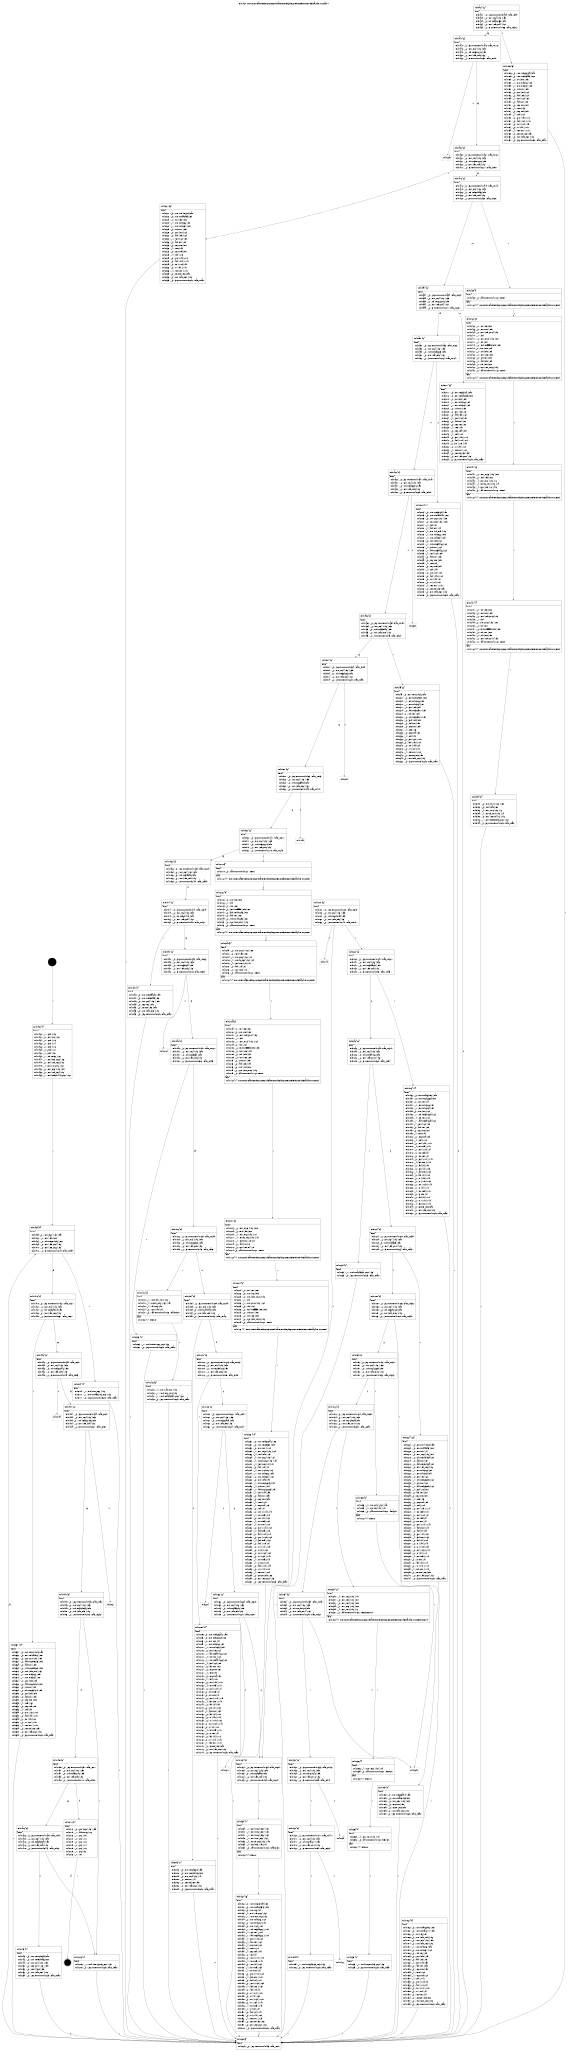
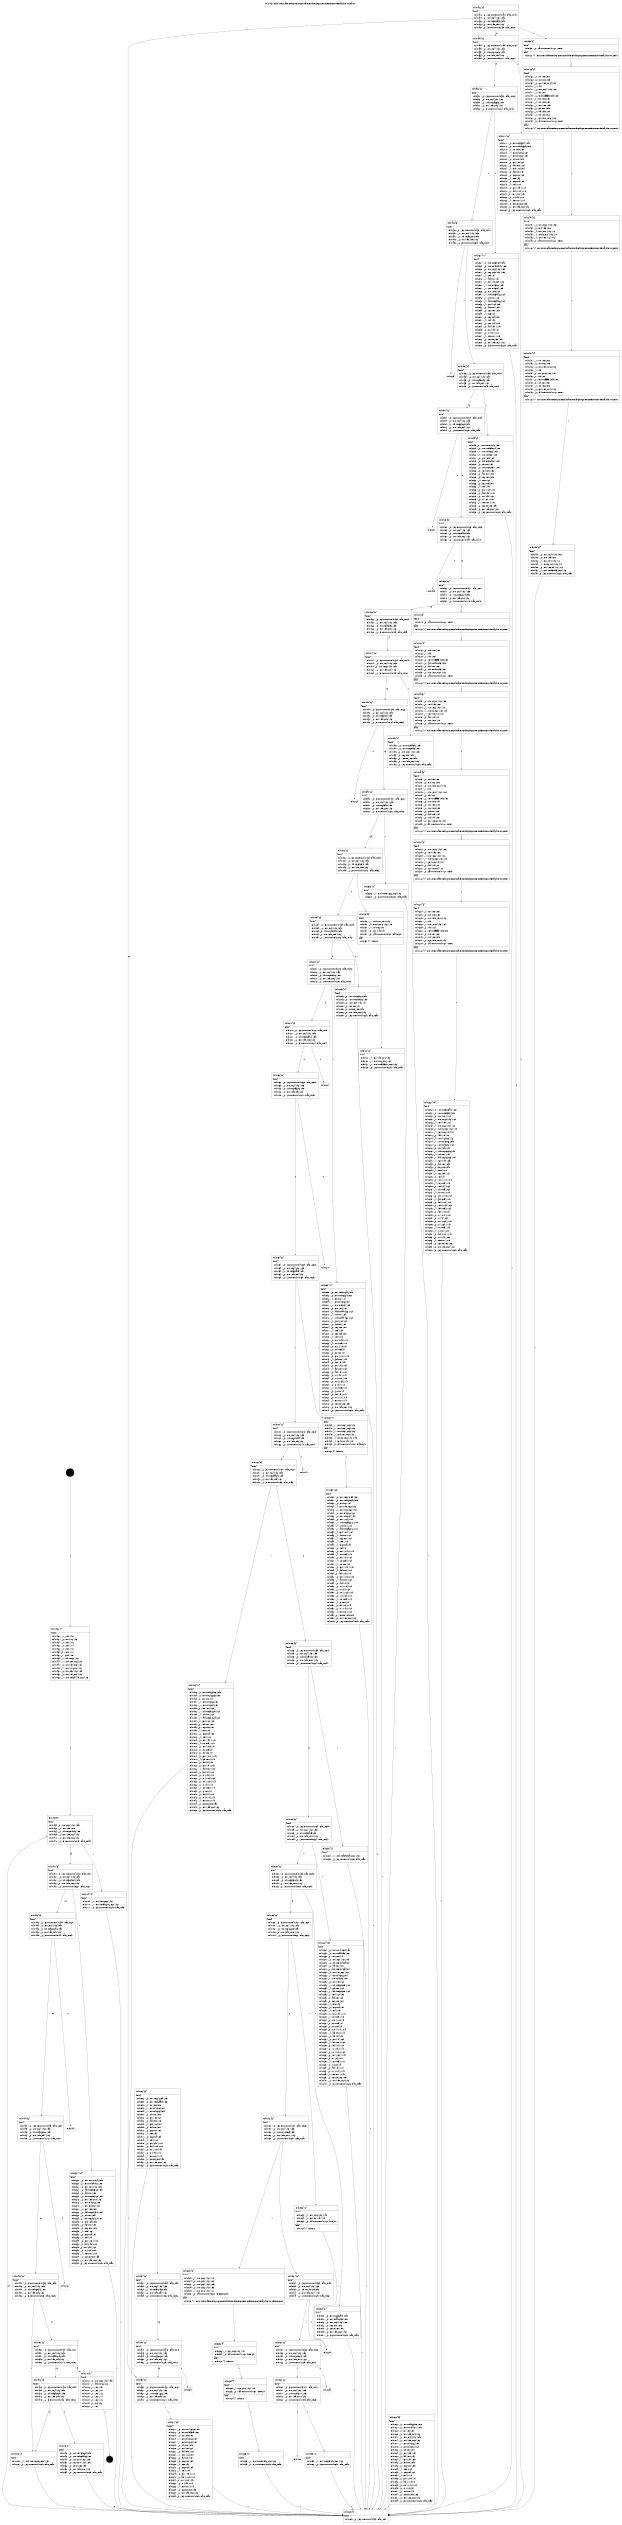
(506, 47) -> (158, 2221)
(477, 173) -> (128, 1040)
(324, 1352) -> (295, 1351)
